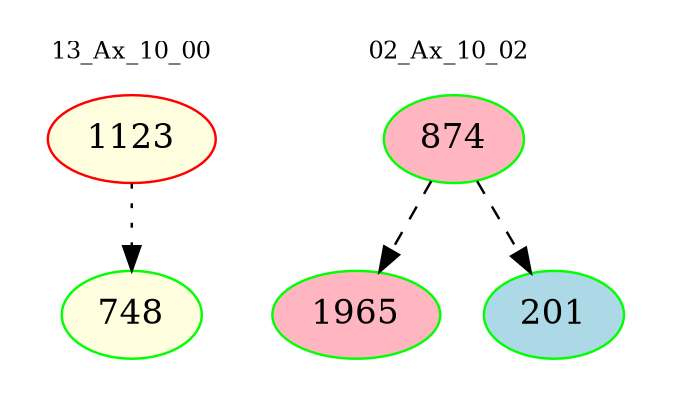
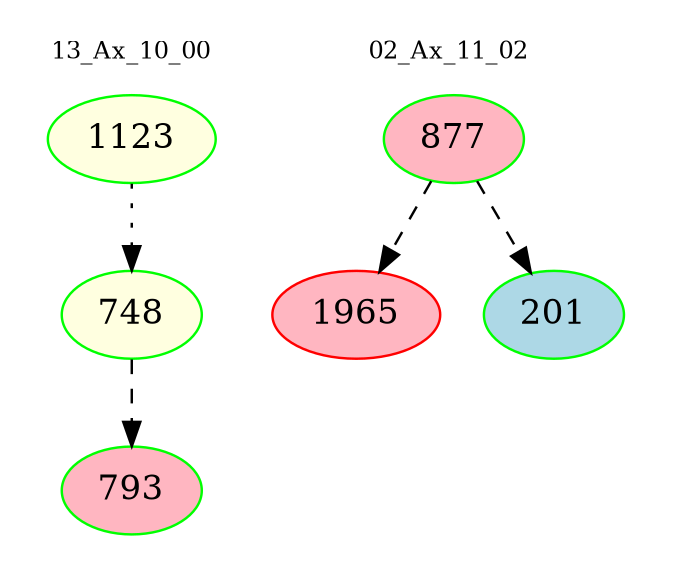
(449, 52) -> (449, 52)
(132, 139) -> (132, 139)
(454, 139) -> (454, 139)
(356, 315) -> (356, 315)
none -> (132, 490)
